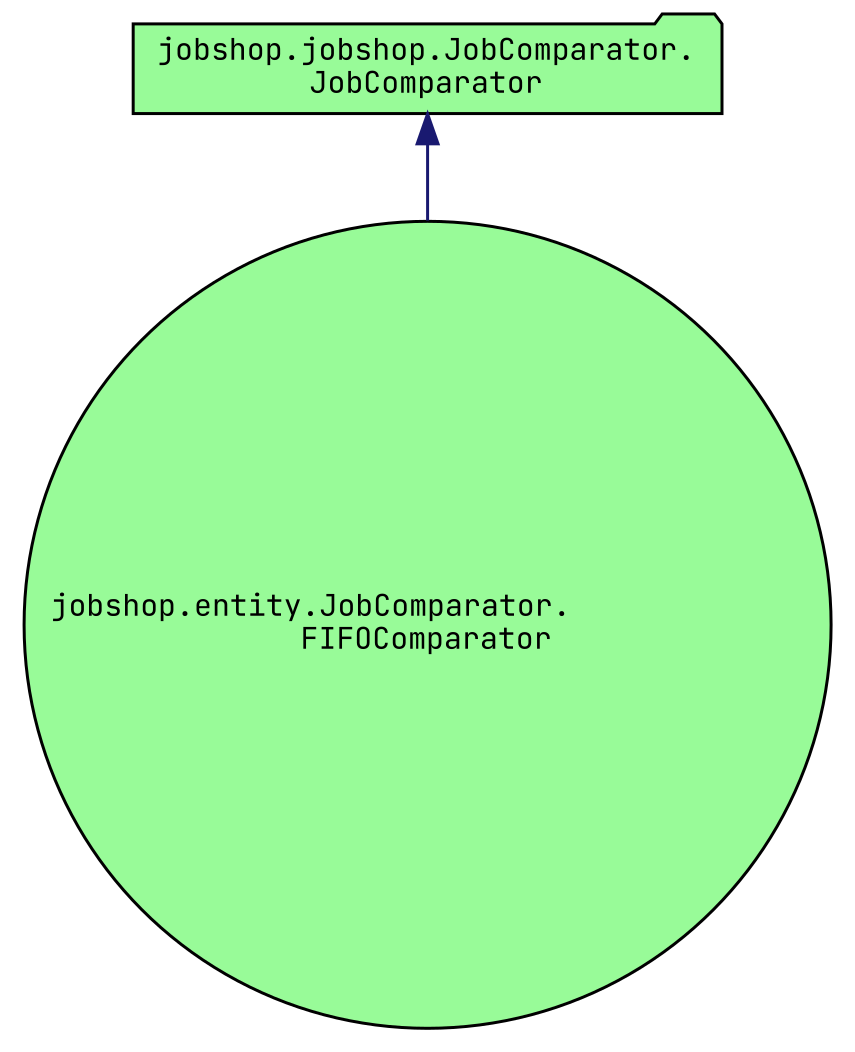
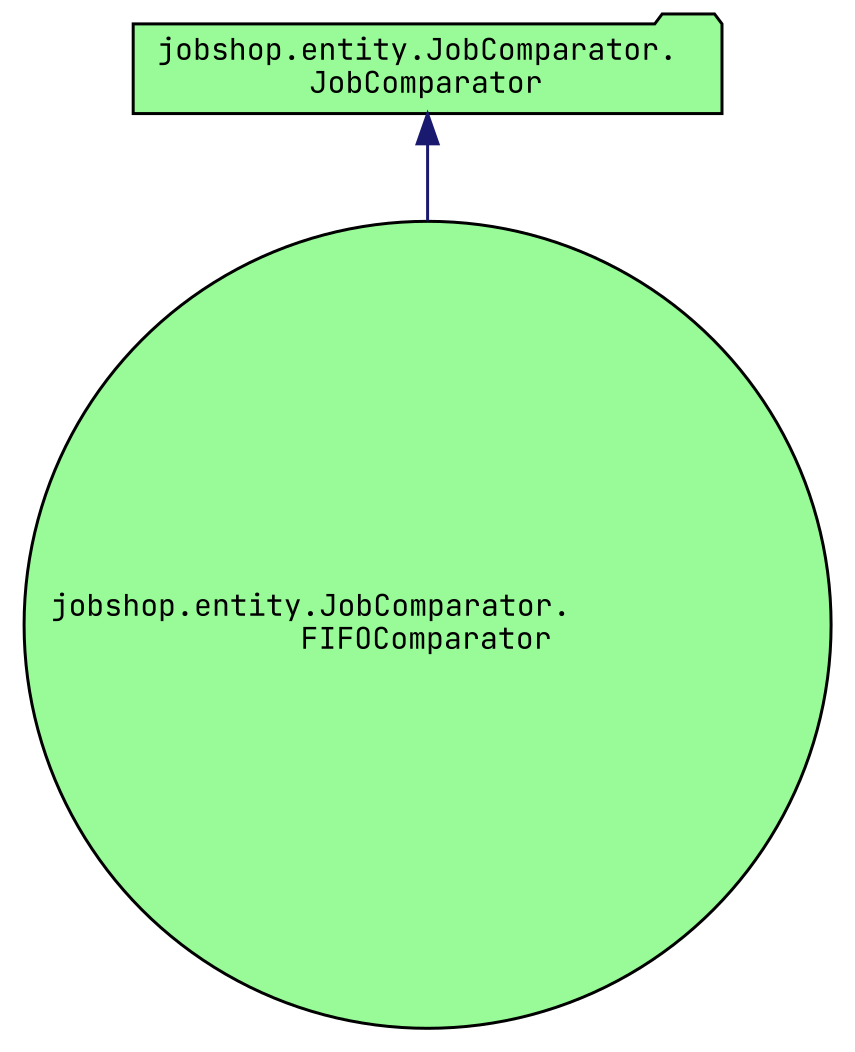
(428, 69) -> (428, 69)
